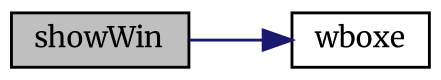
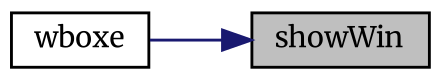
(226, 40) -> (186, 40)
